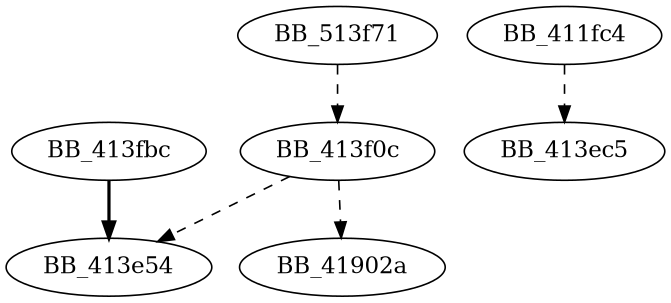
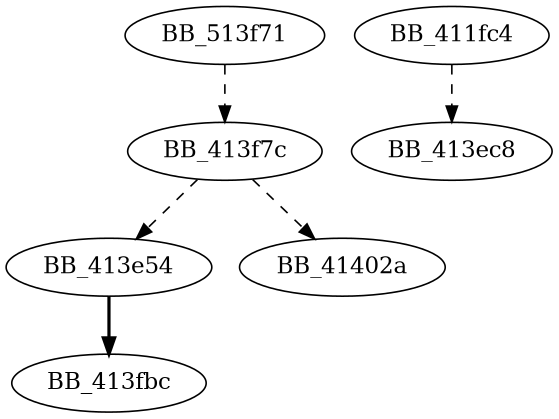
(338, 151) -> (225, 151)
(565, 151) -> (452, 151)
(109, 201) -> (109, 317)
(342, 267) -> (342, 267)
